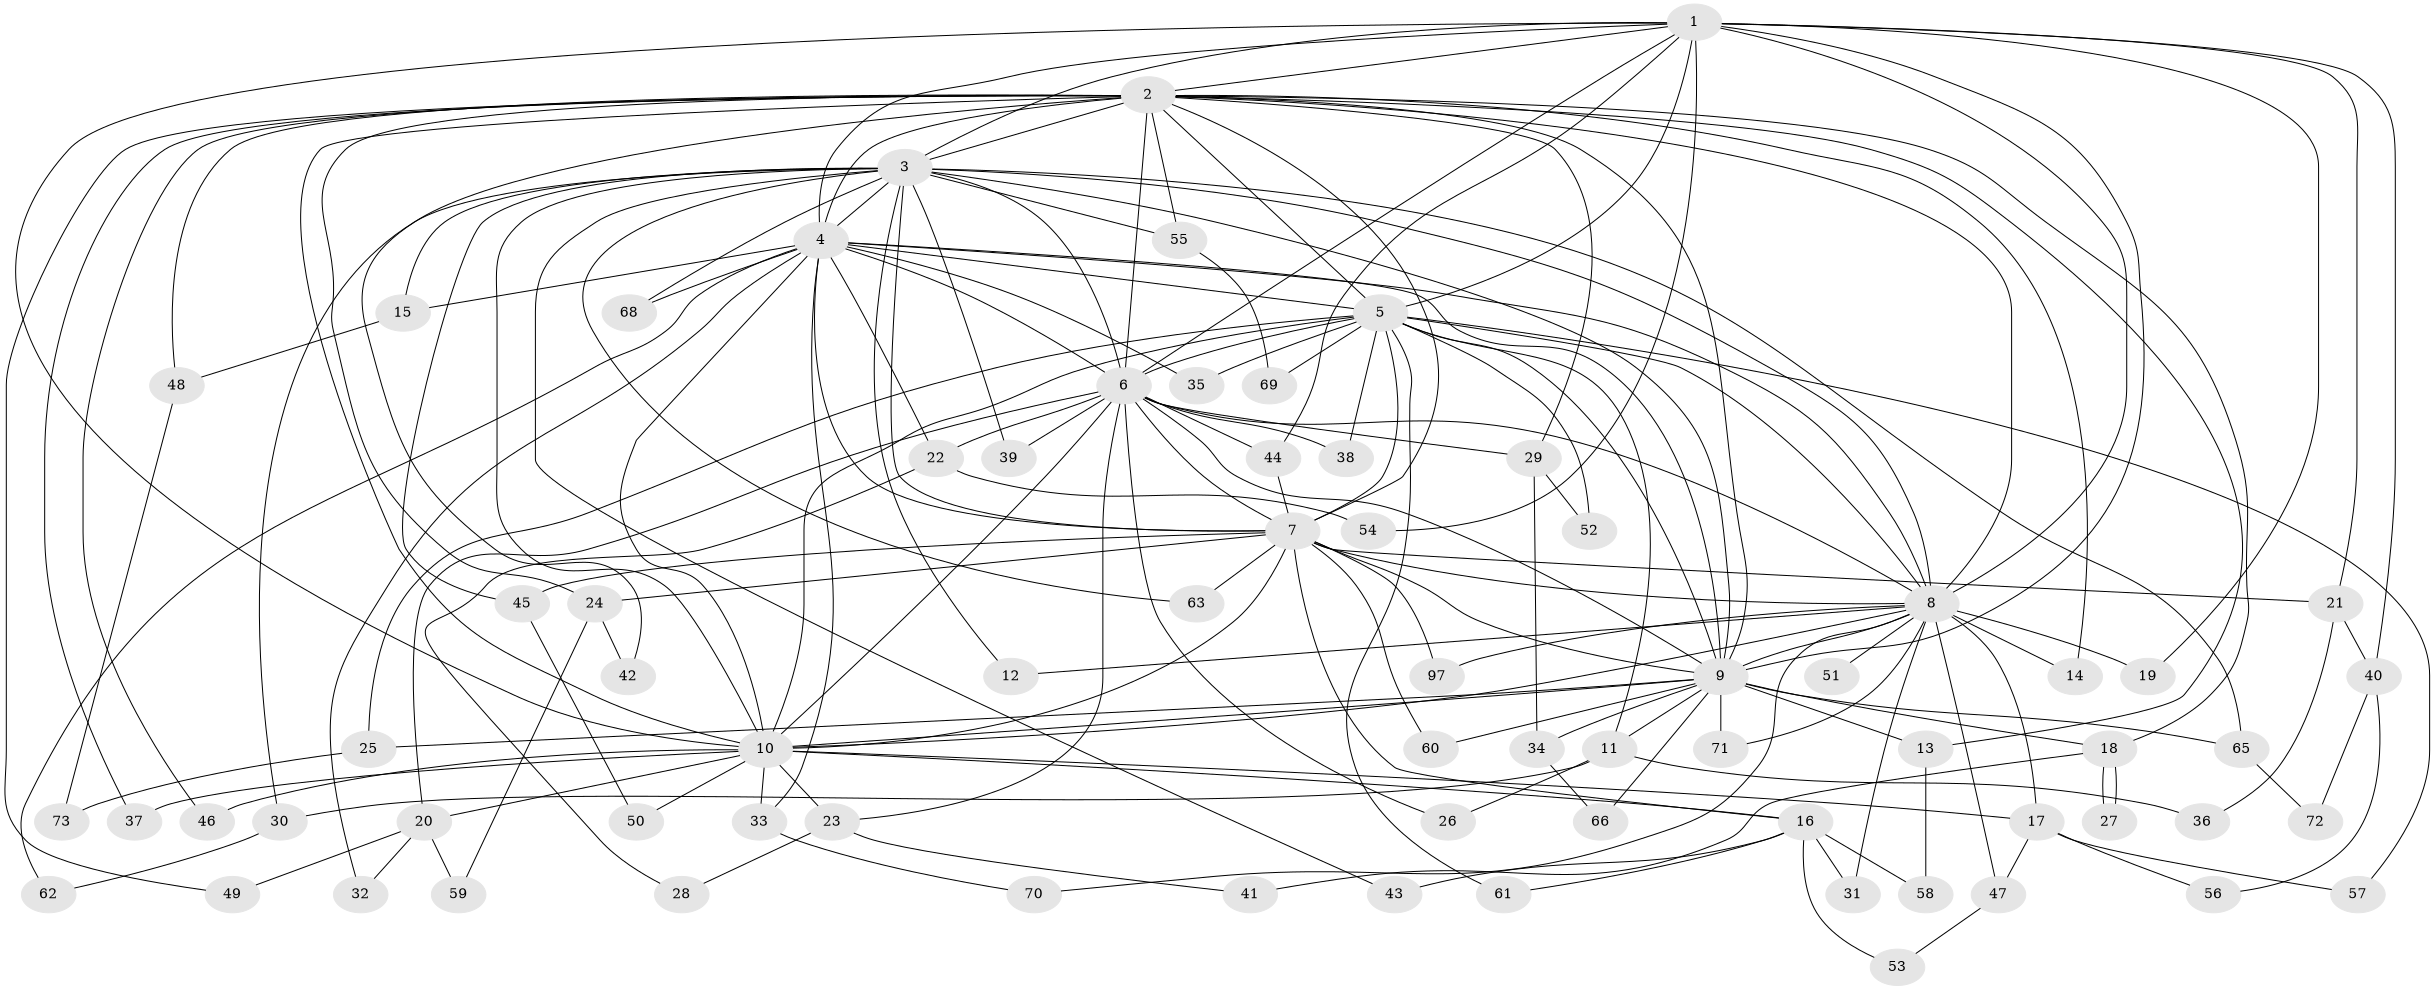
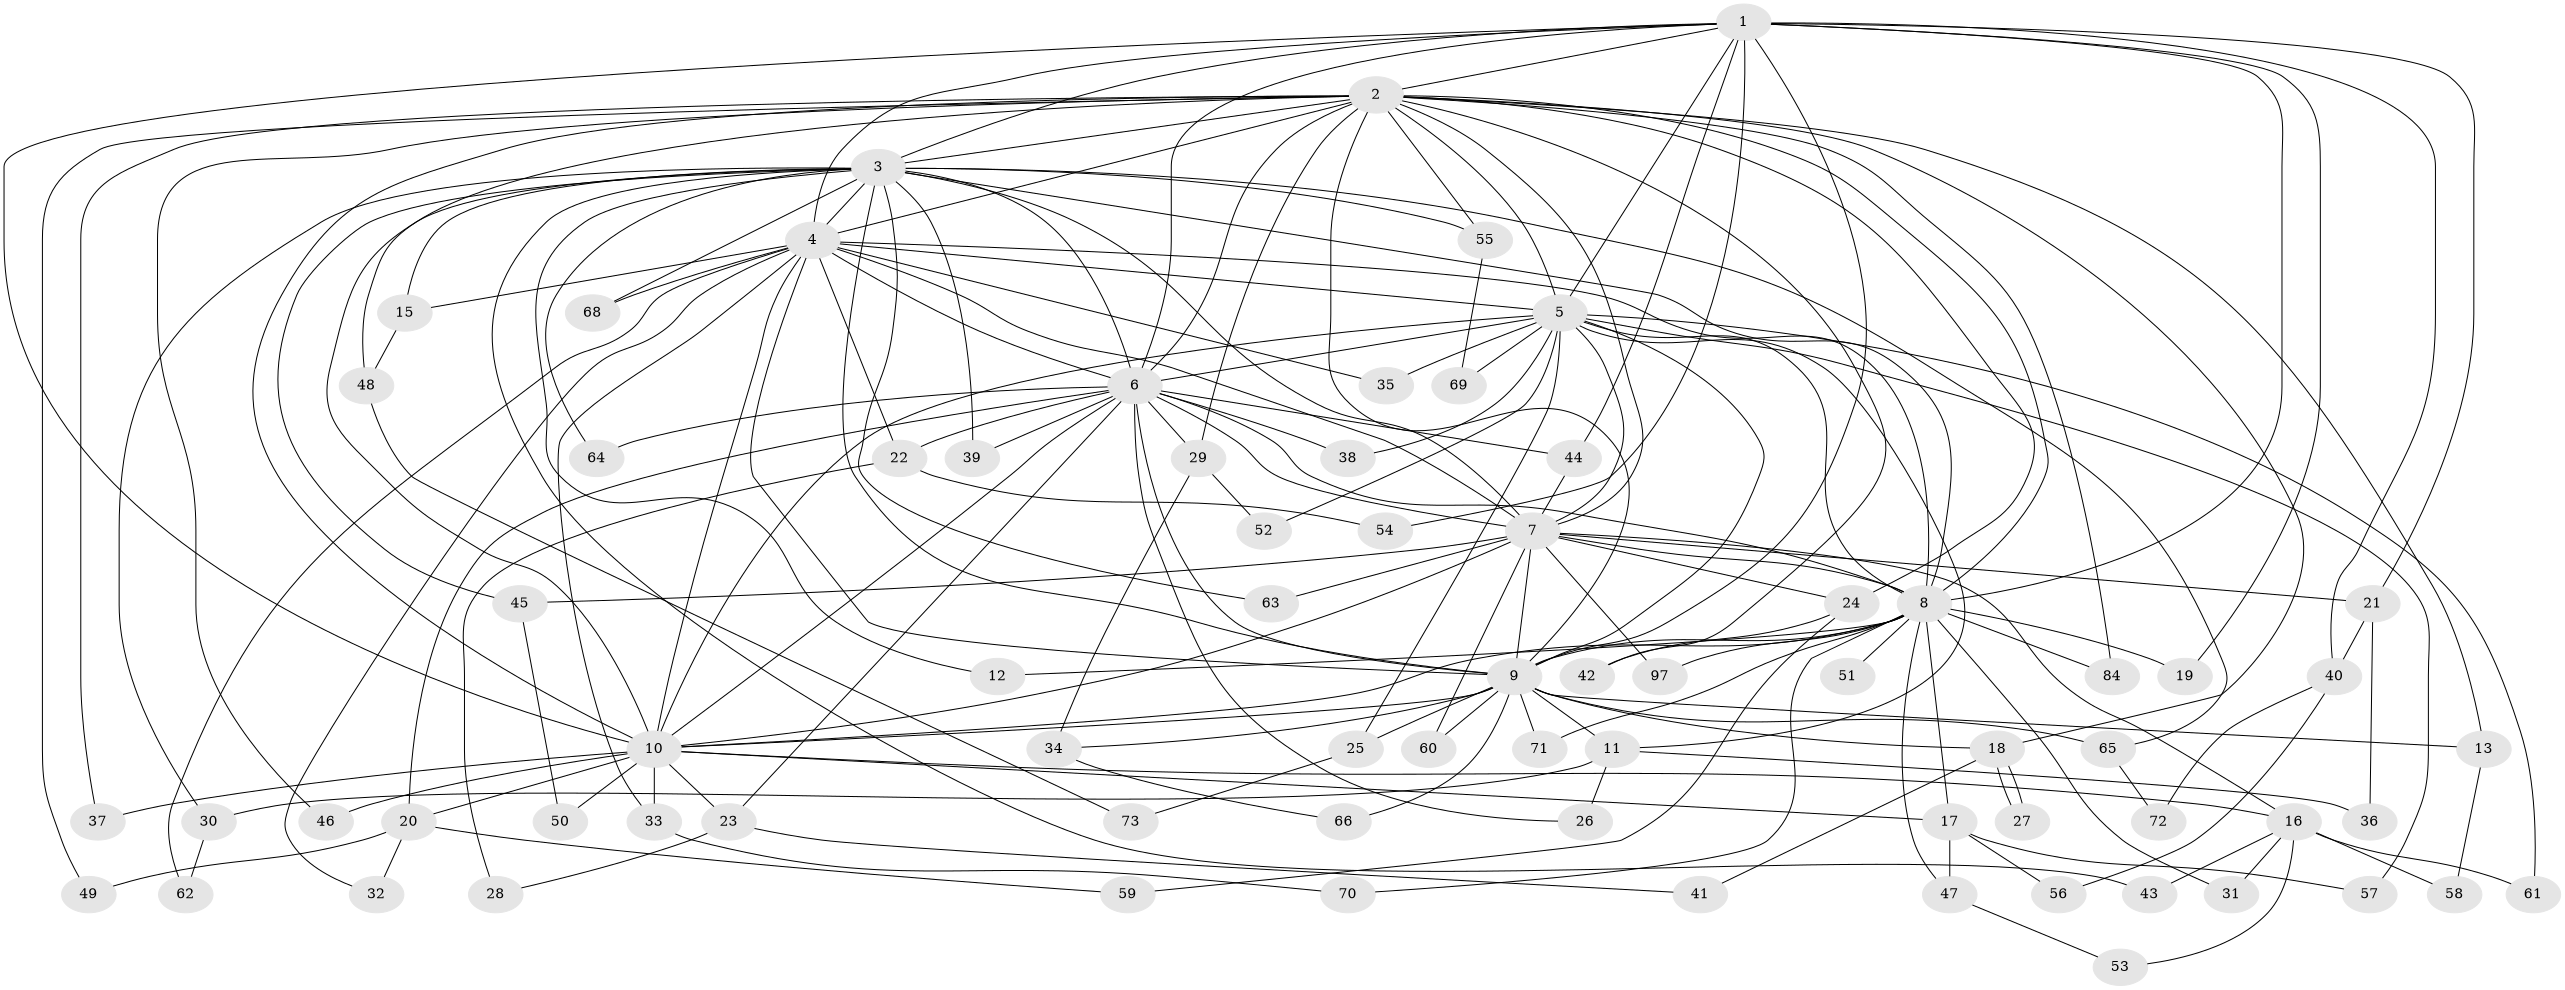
none -> (597, 458)
(2075, 677) -> (2112, 677)
